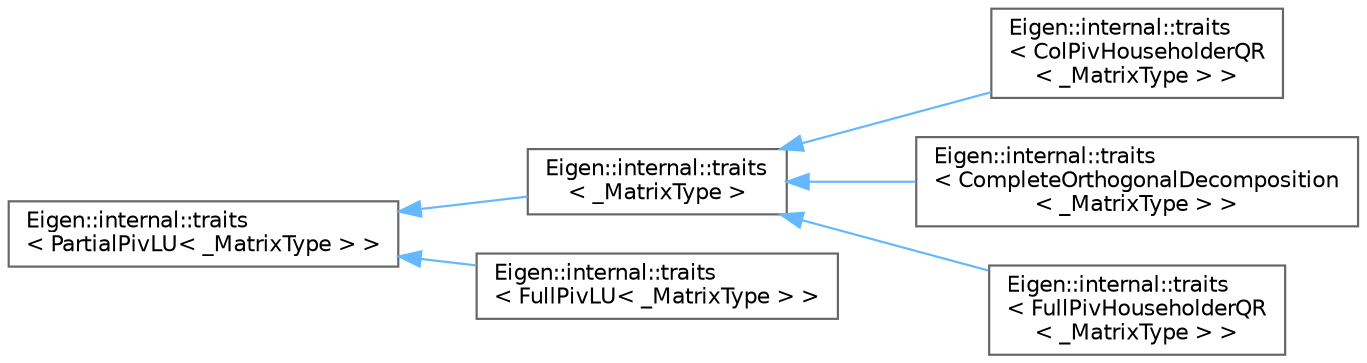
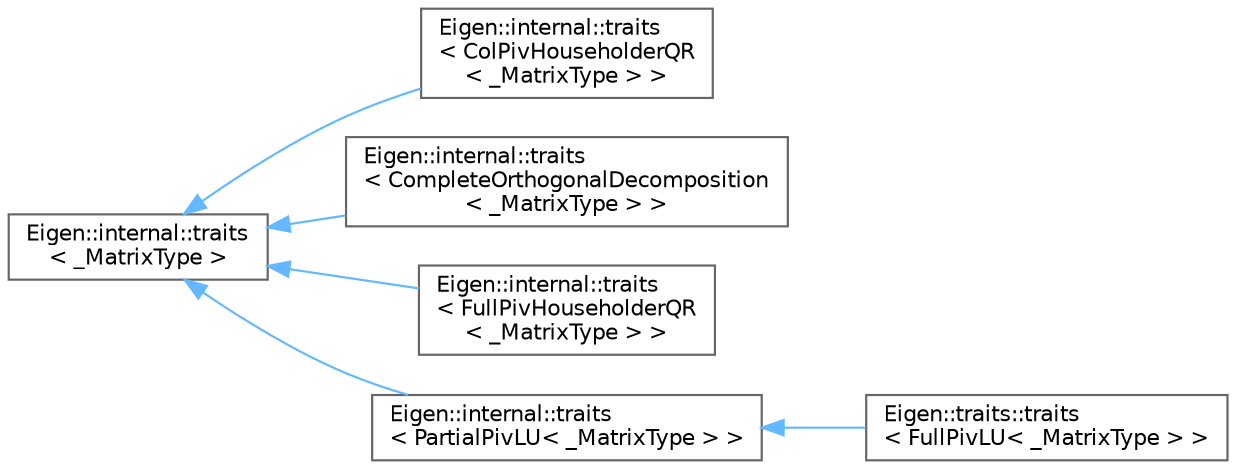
(475, 203) -> (301, 352)
(657, 286) -> (1047, 428)
